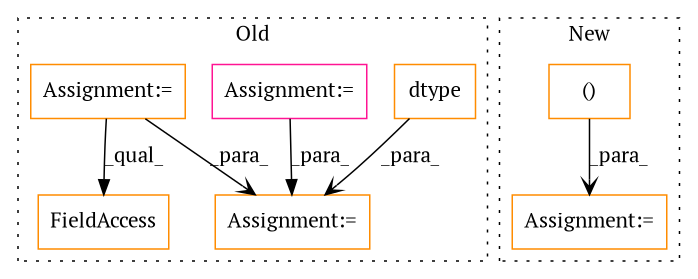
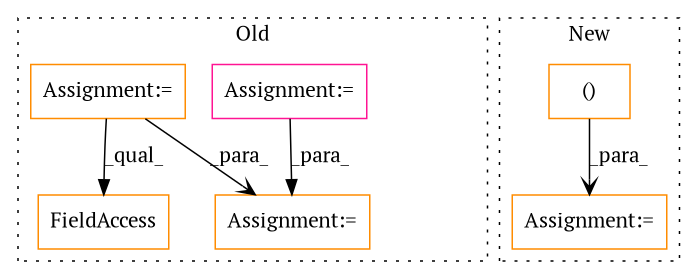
(435, 92) -> none
